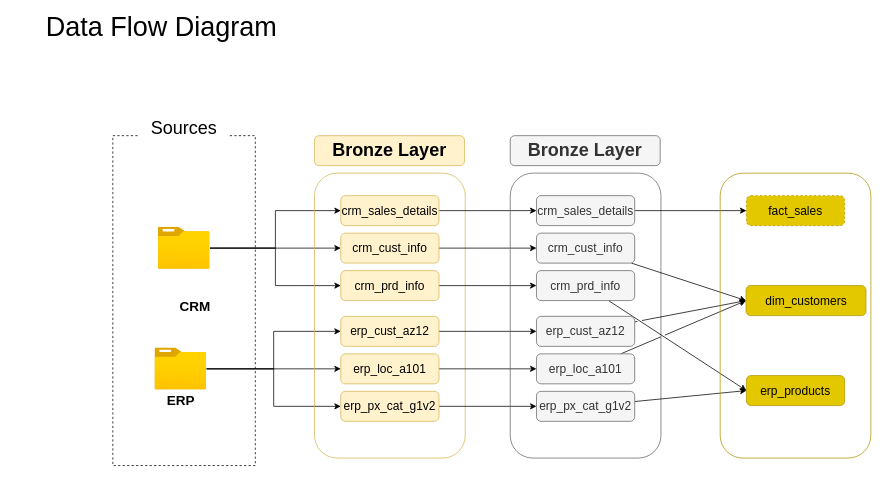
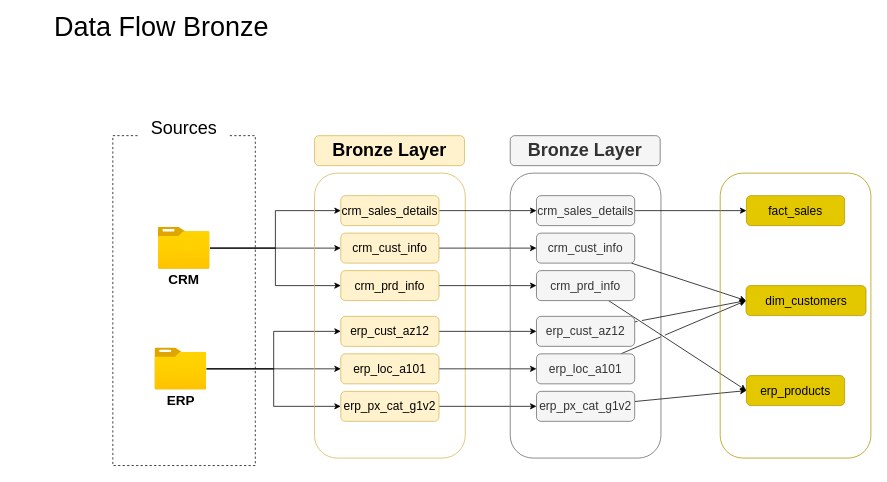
(162, 27) -> (162, 27)
(796, 210) -> (796, 210)
(195, 306) -> (184, 280)
